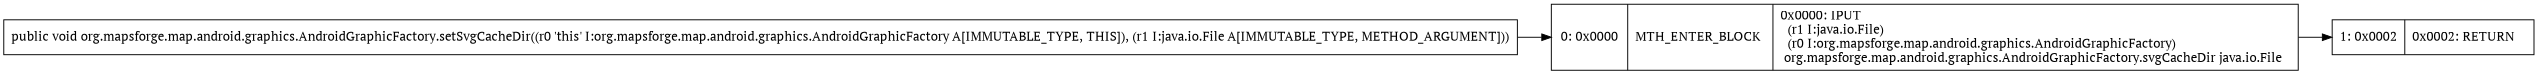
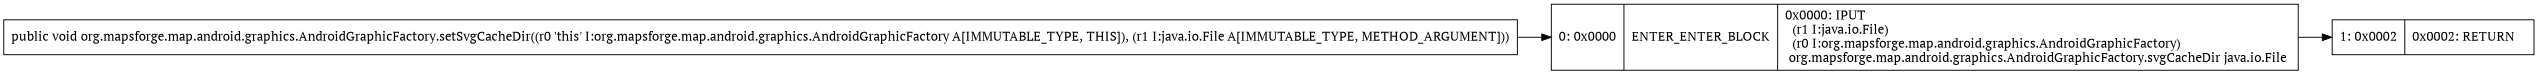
(1698, 37) -> (1701, 37)
